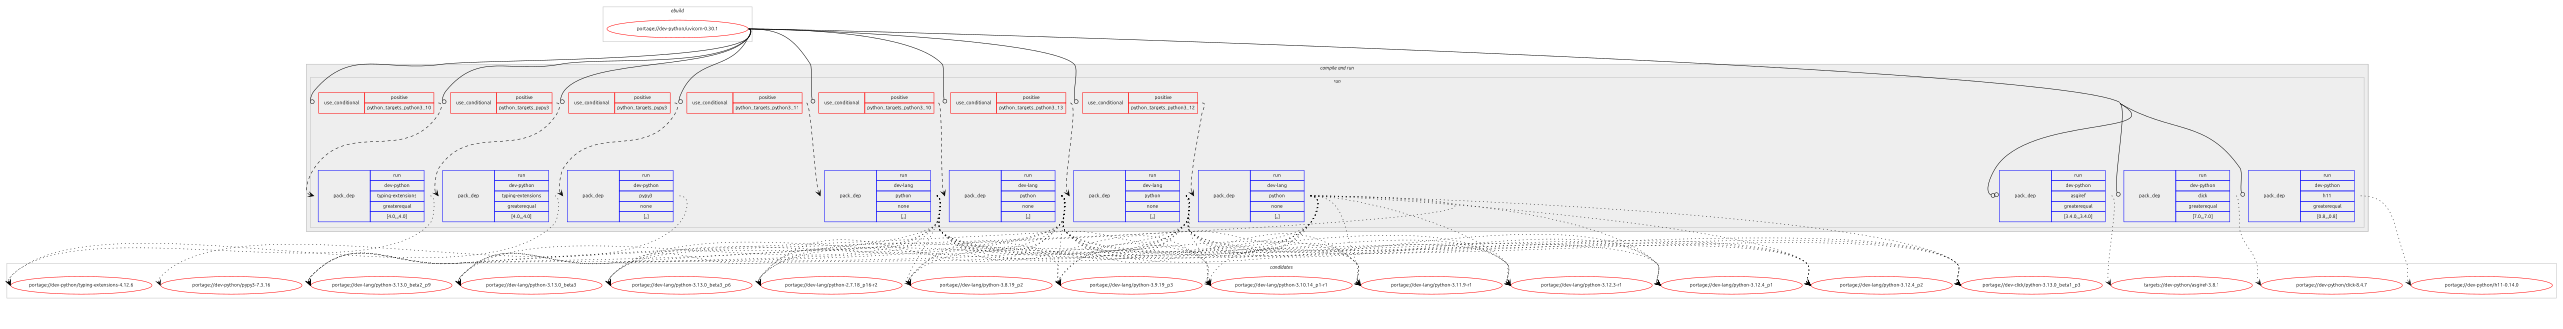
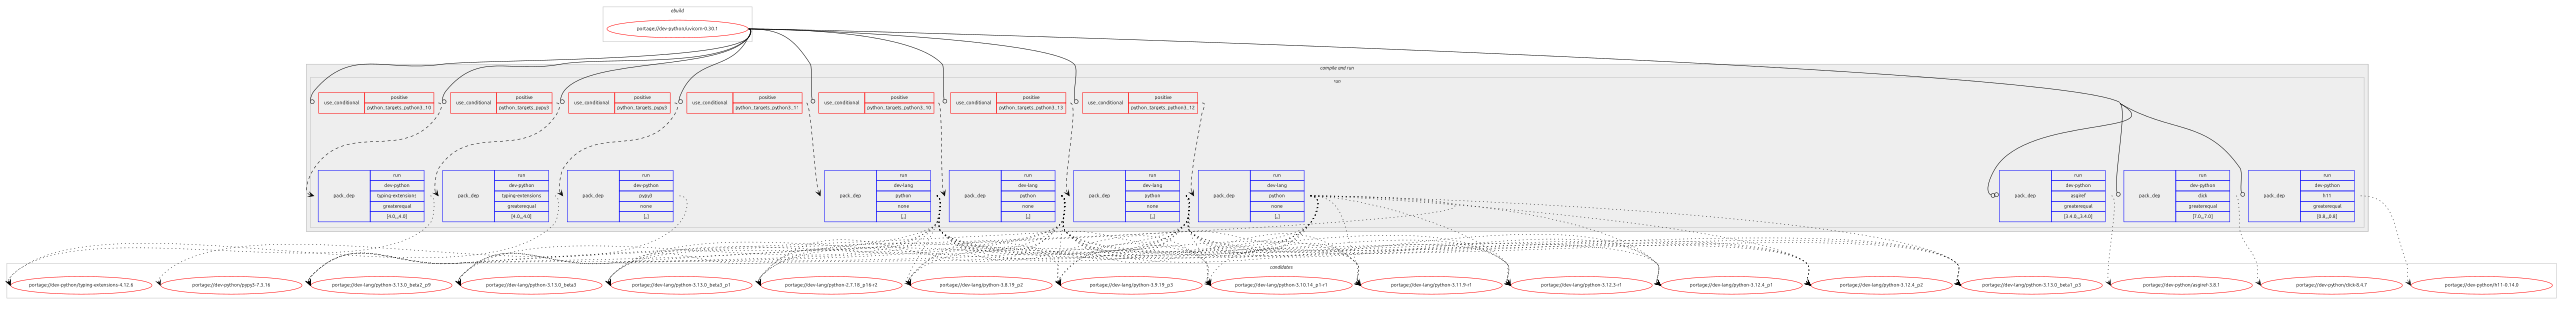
(681, 285) -> (681, 285)
(2032, 285) -> (2032, 285)
(2182, 285) -> (2182, 285)
